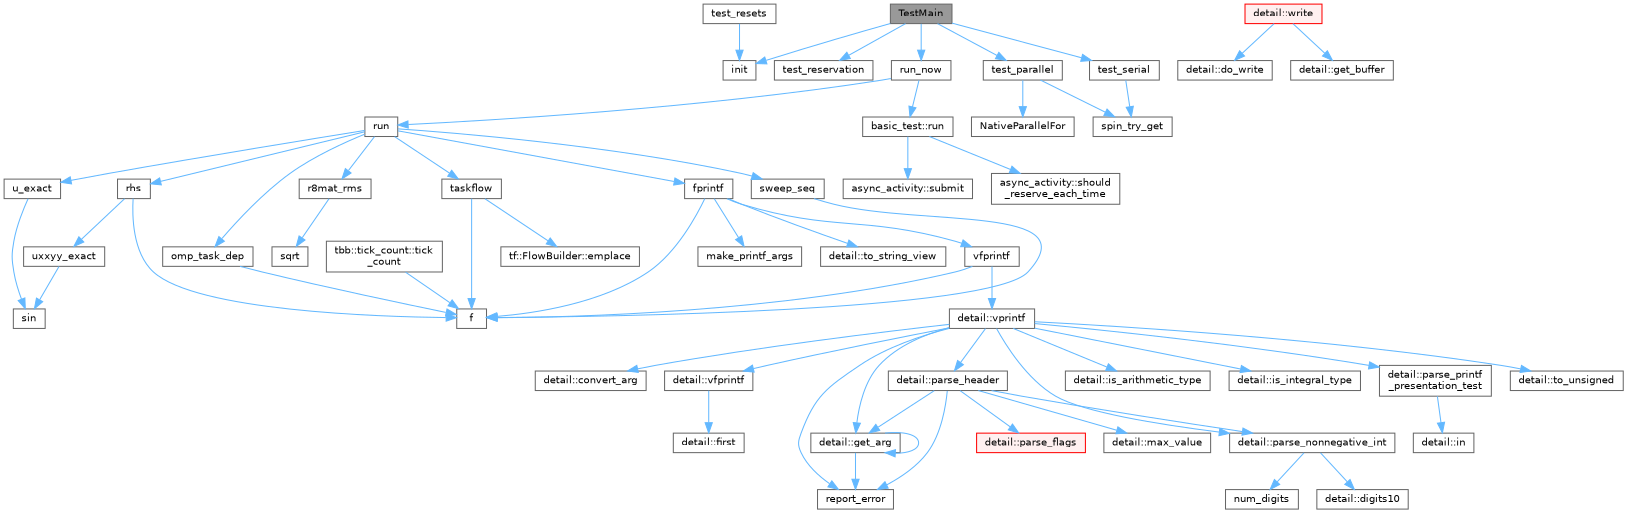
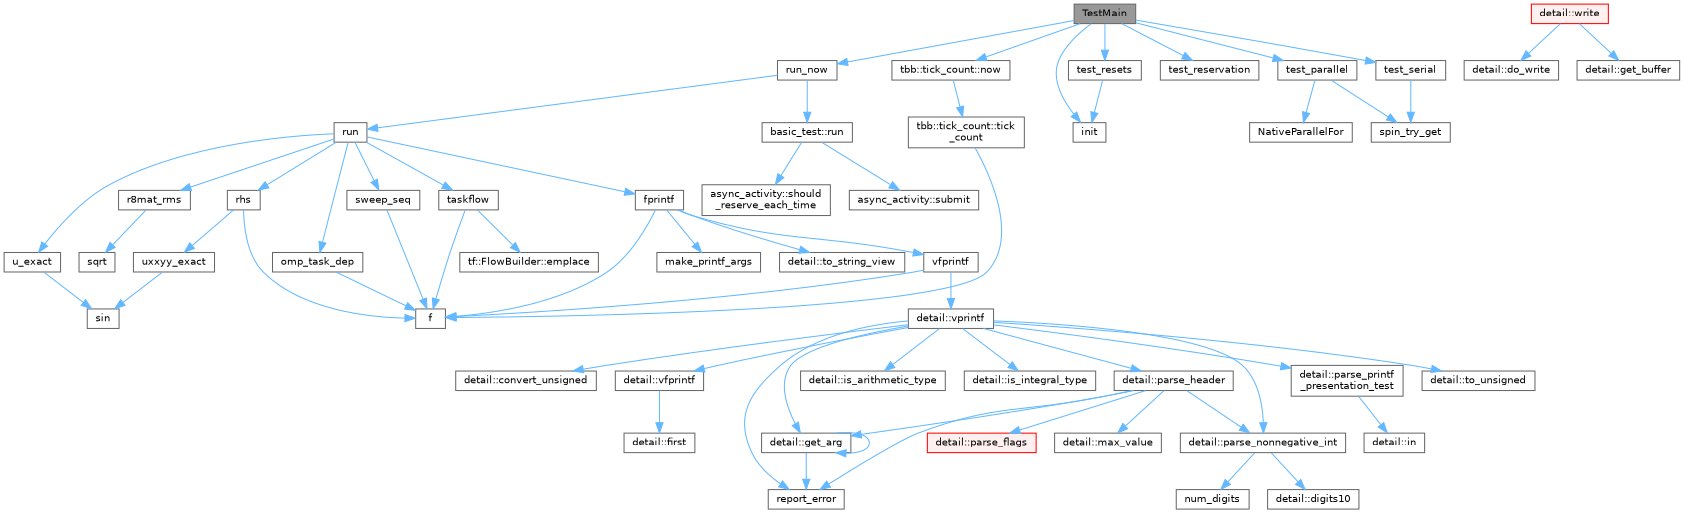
none -> (1105, 37)
none -> (951, 70)
(591, 381) -> (526, 381)
